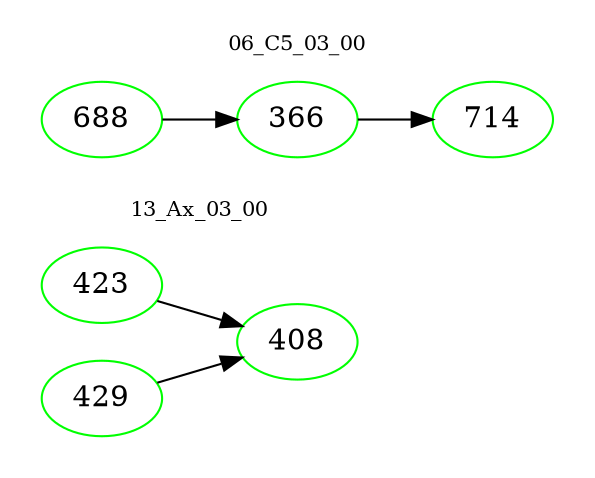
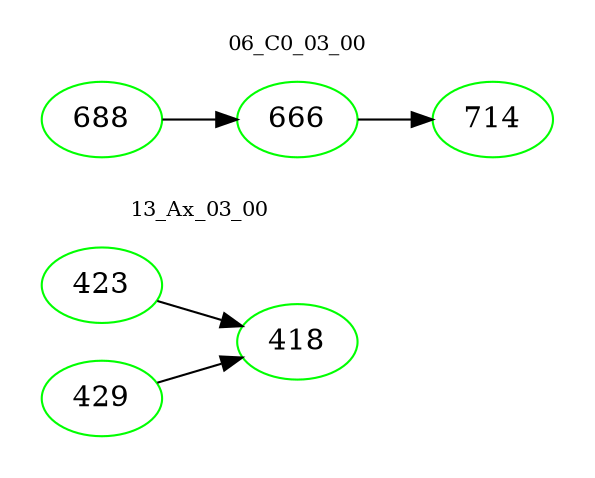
(297, 45) -> (297, 45)
(297, 120) -> (297, 120)
(297, 342) -> (297, 342)
